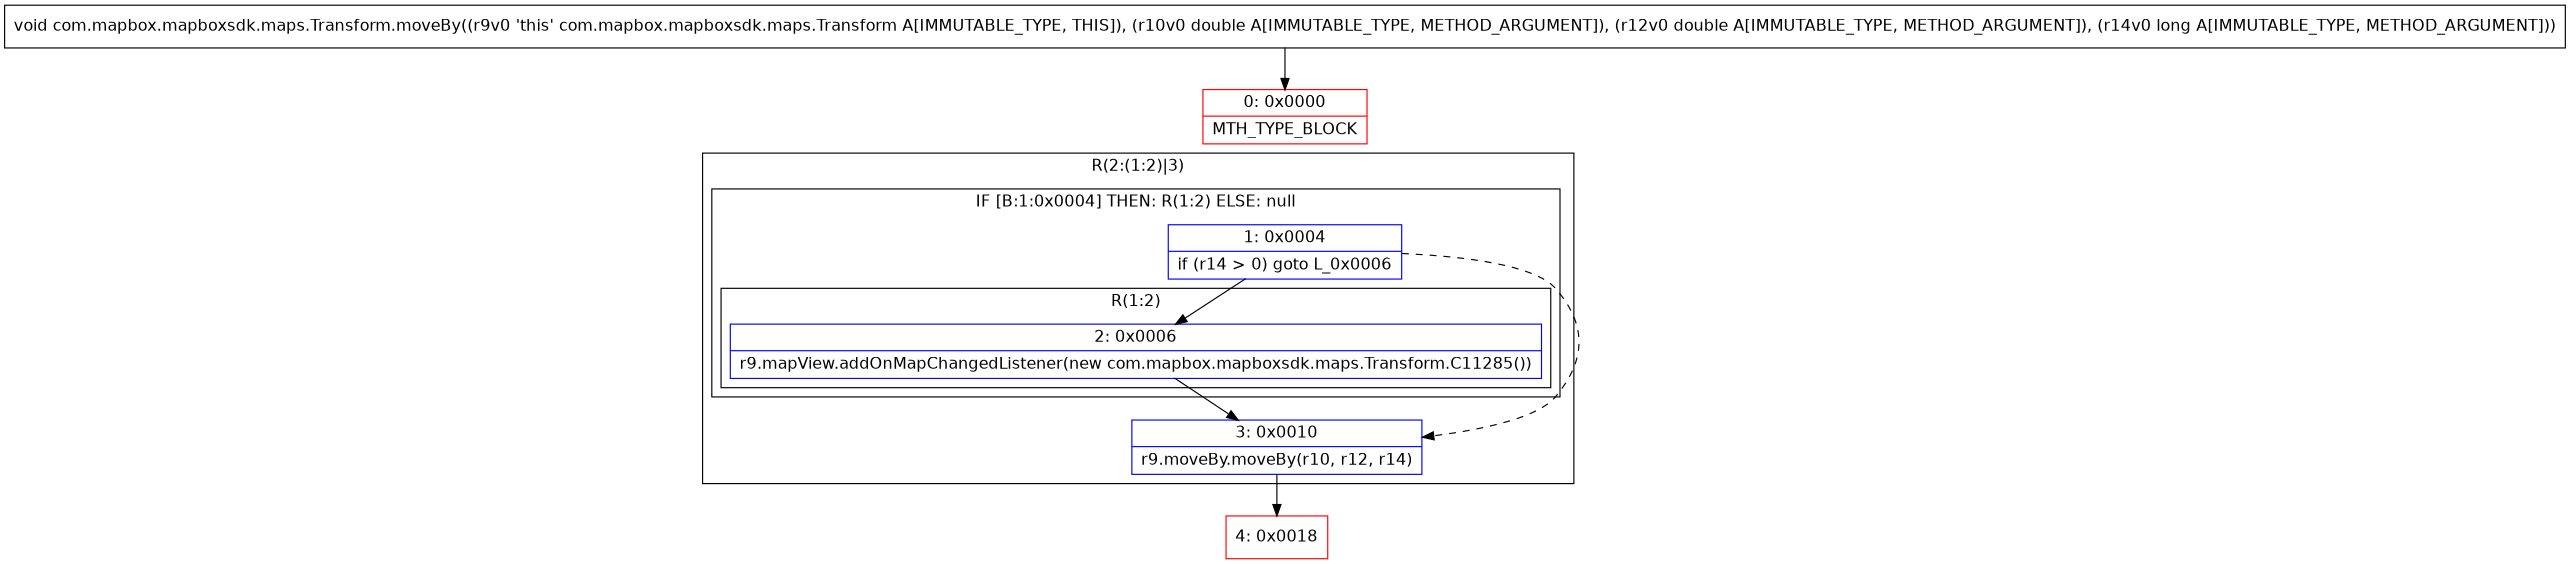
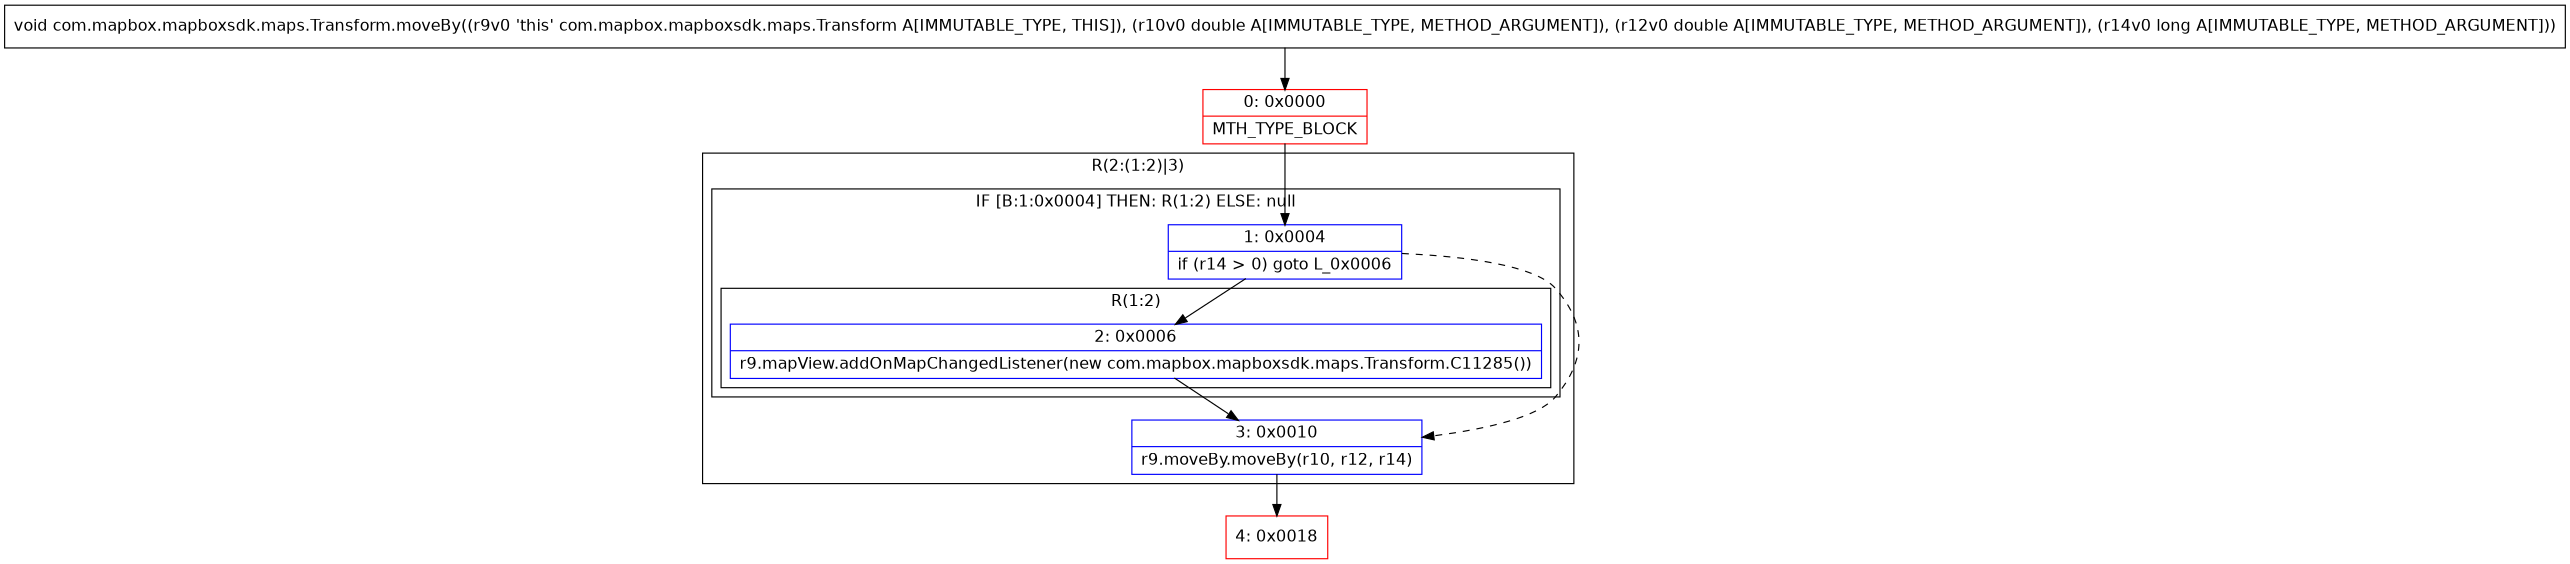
none -> (1285, 178)
